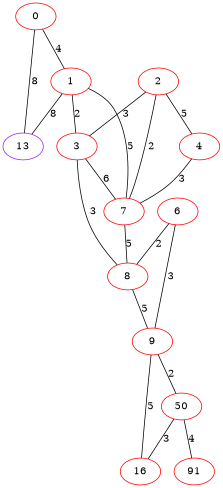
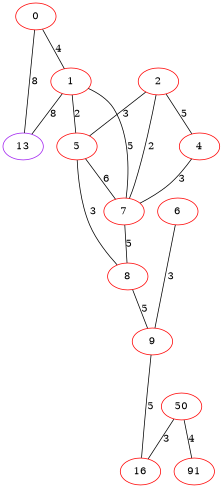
(77, 146) -> (77, 146)
(153, 244) -> none
(167, 374) -> none
